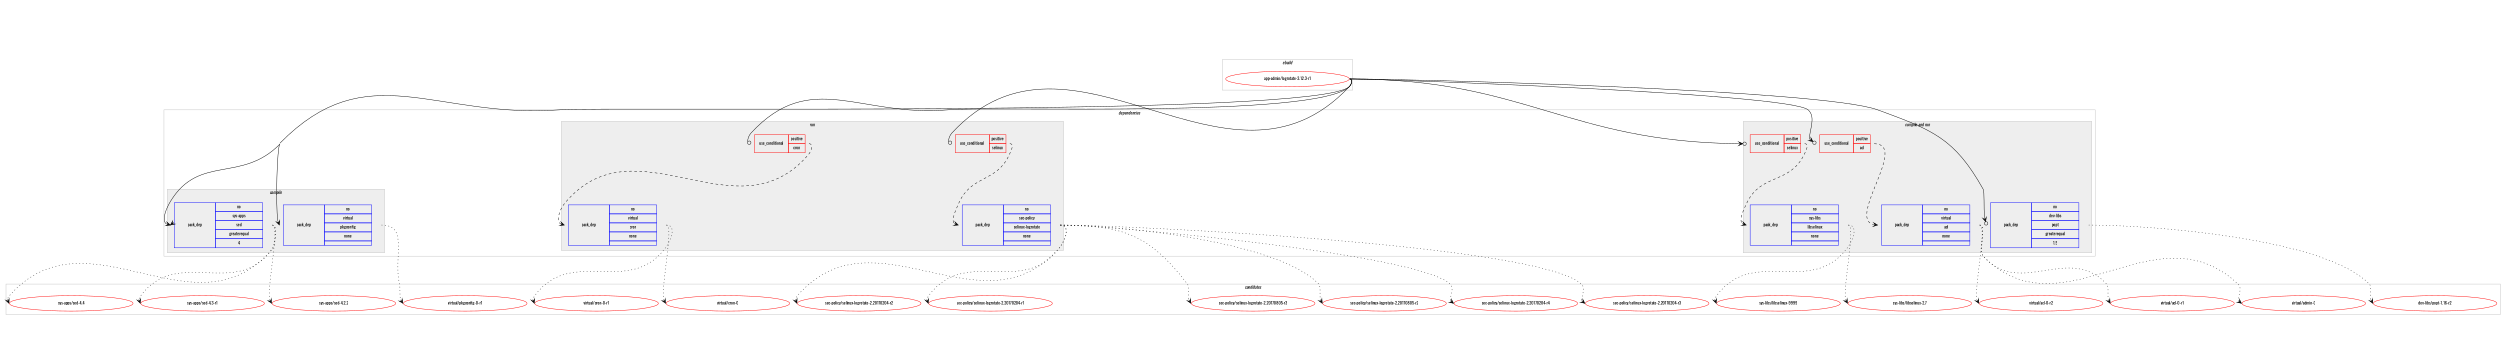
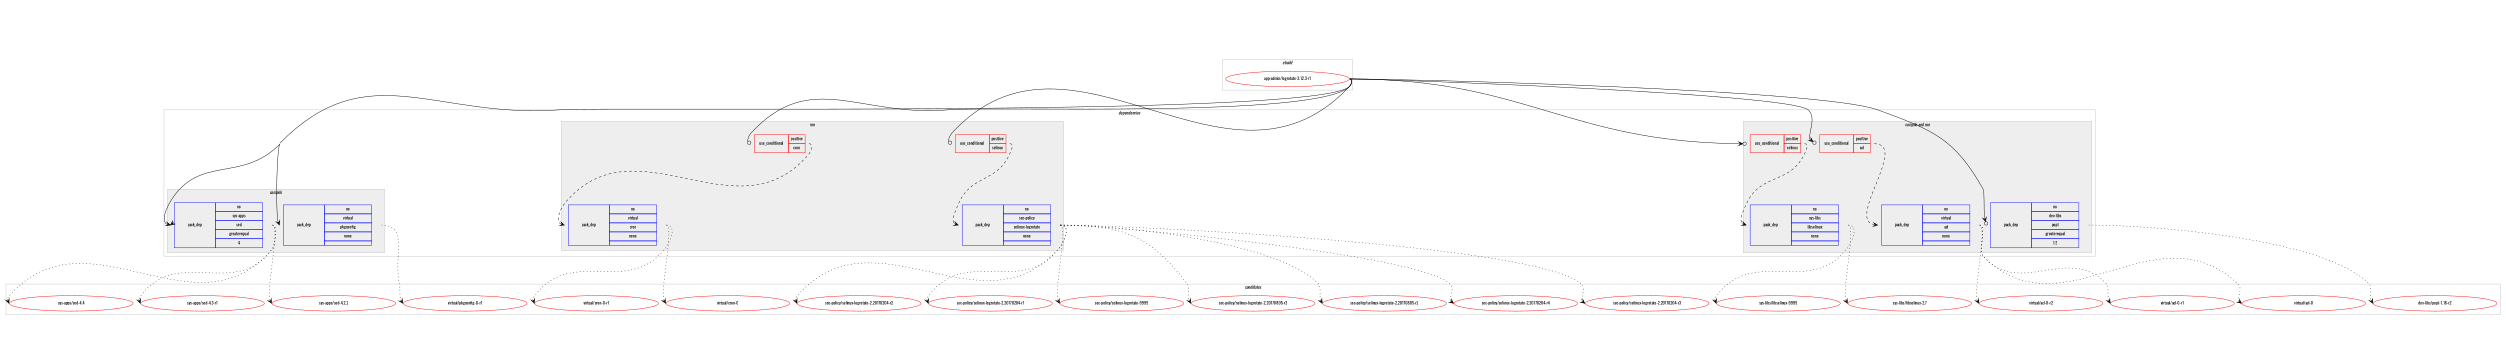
none -> (1122, 303)
(2304, 303) -> (2304, 303)
